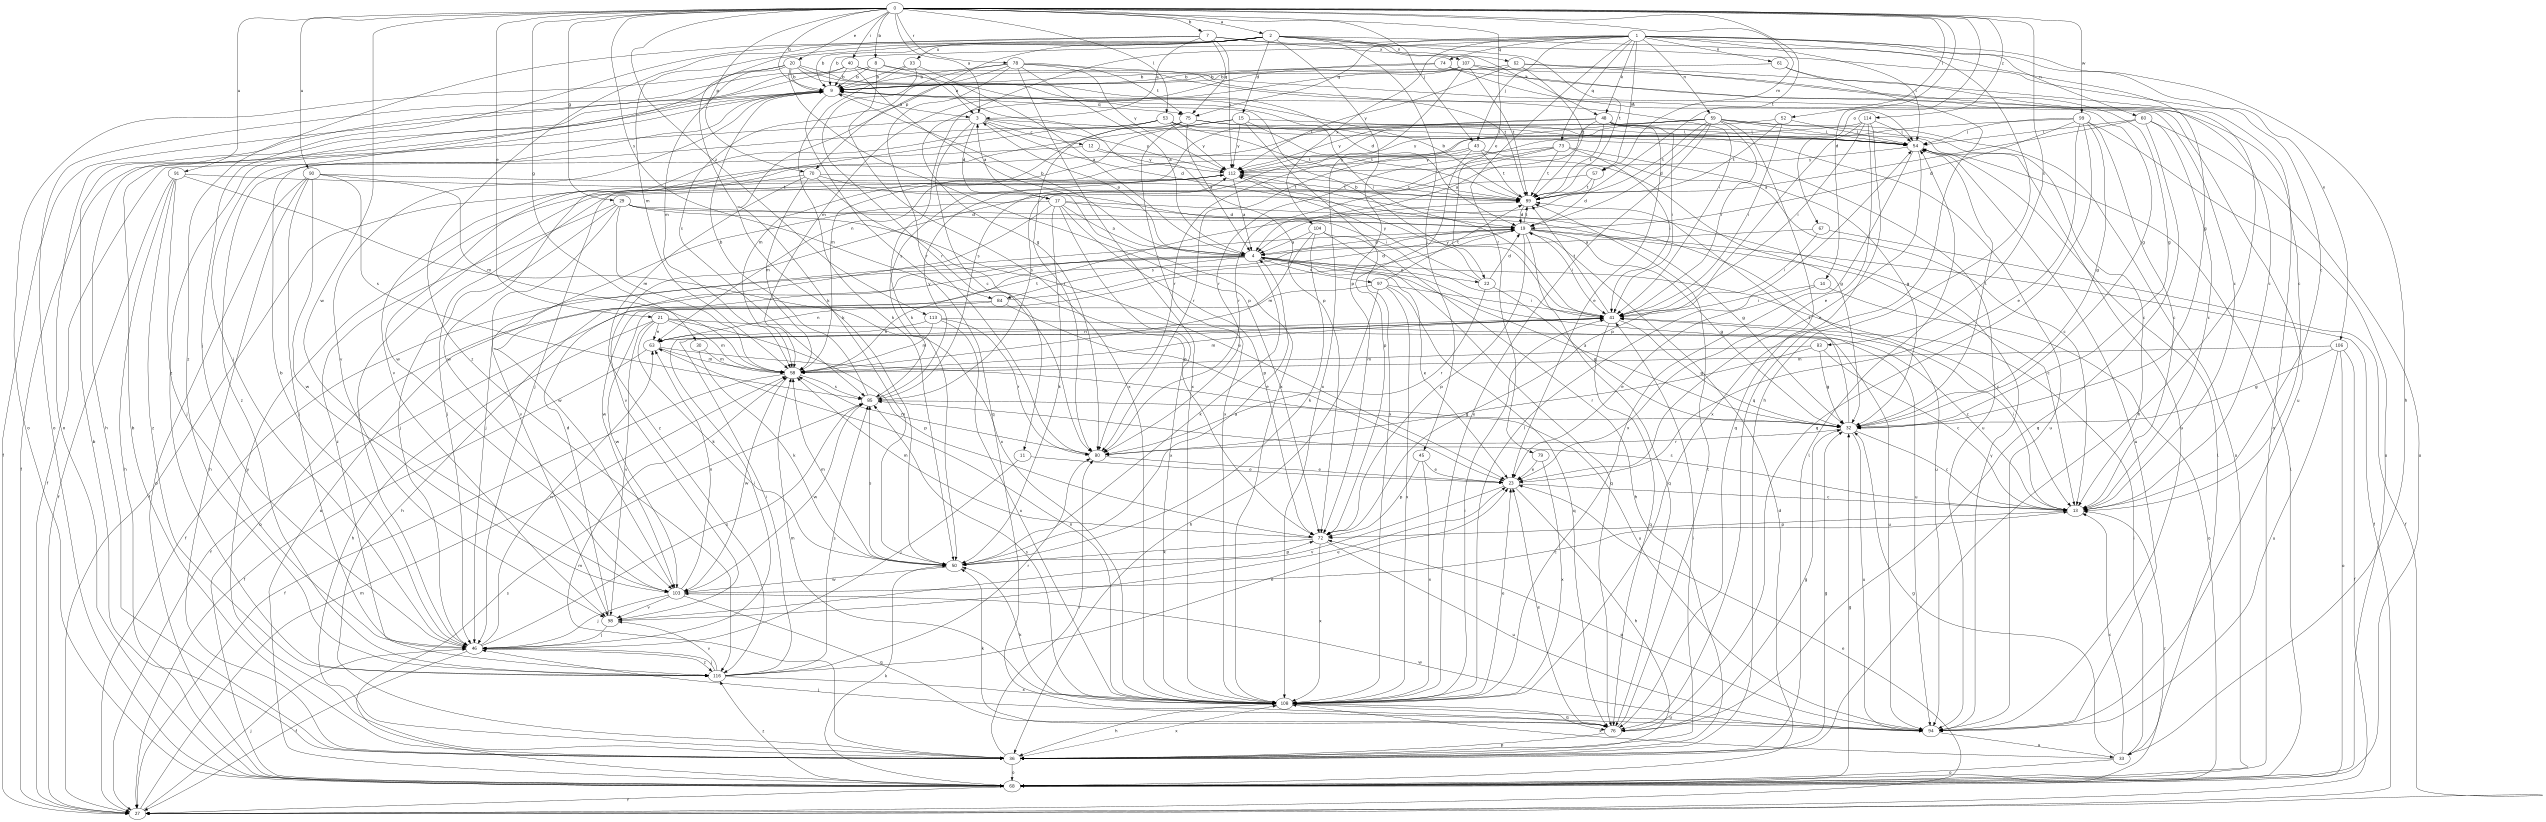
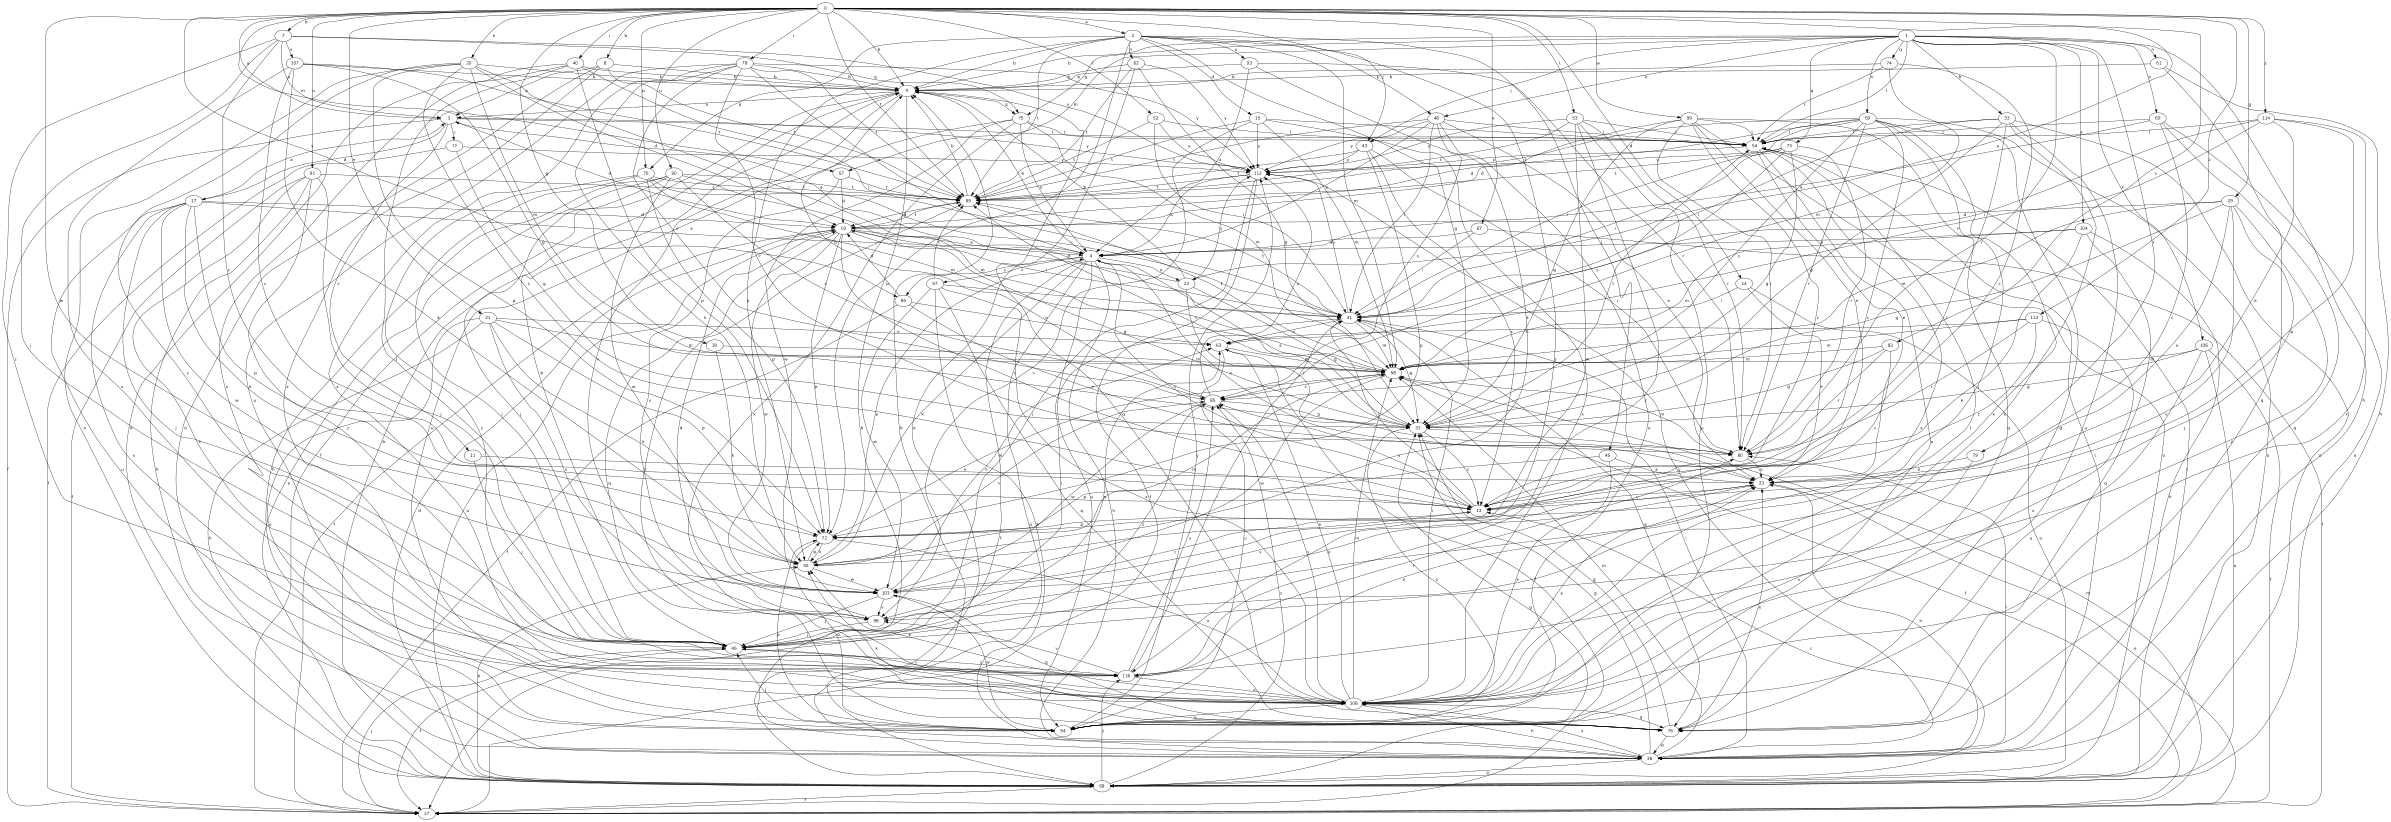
(1111, 74) -> (858, 120)
(1038, 242) -> (1982, 242)
(2025, 745) -> (1779, 620)
